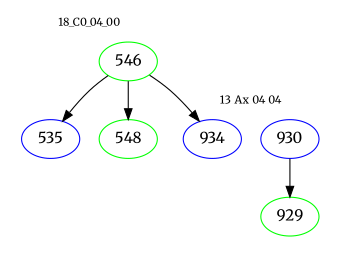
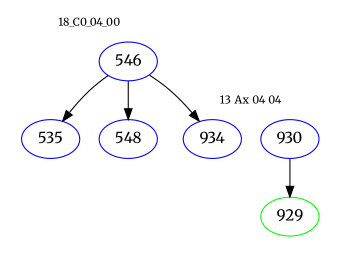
(128, 61) -> (128, 61)
(128, 139) -> (128, 139)
